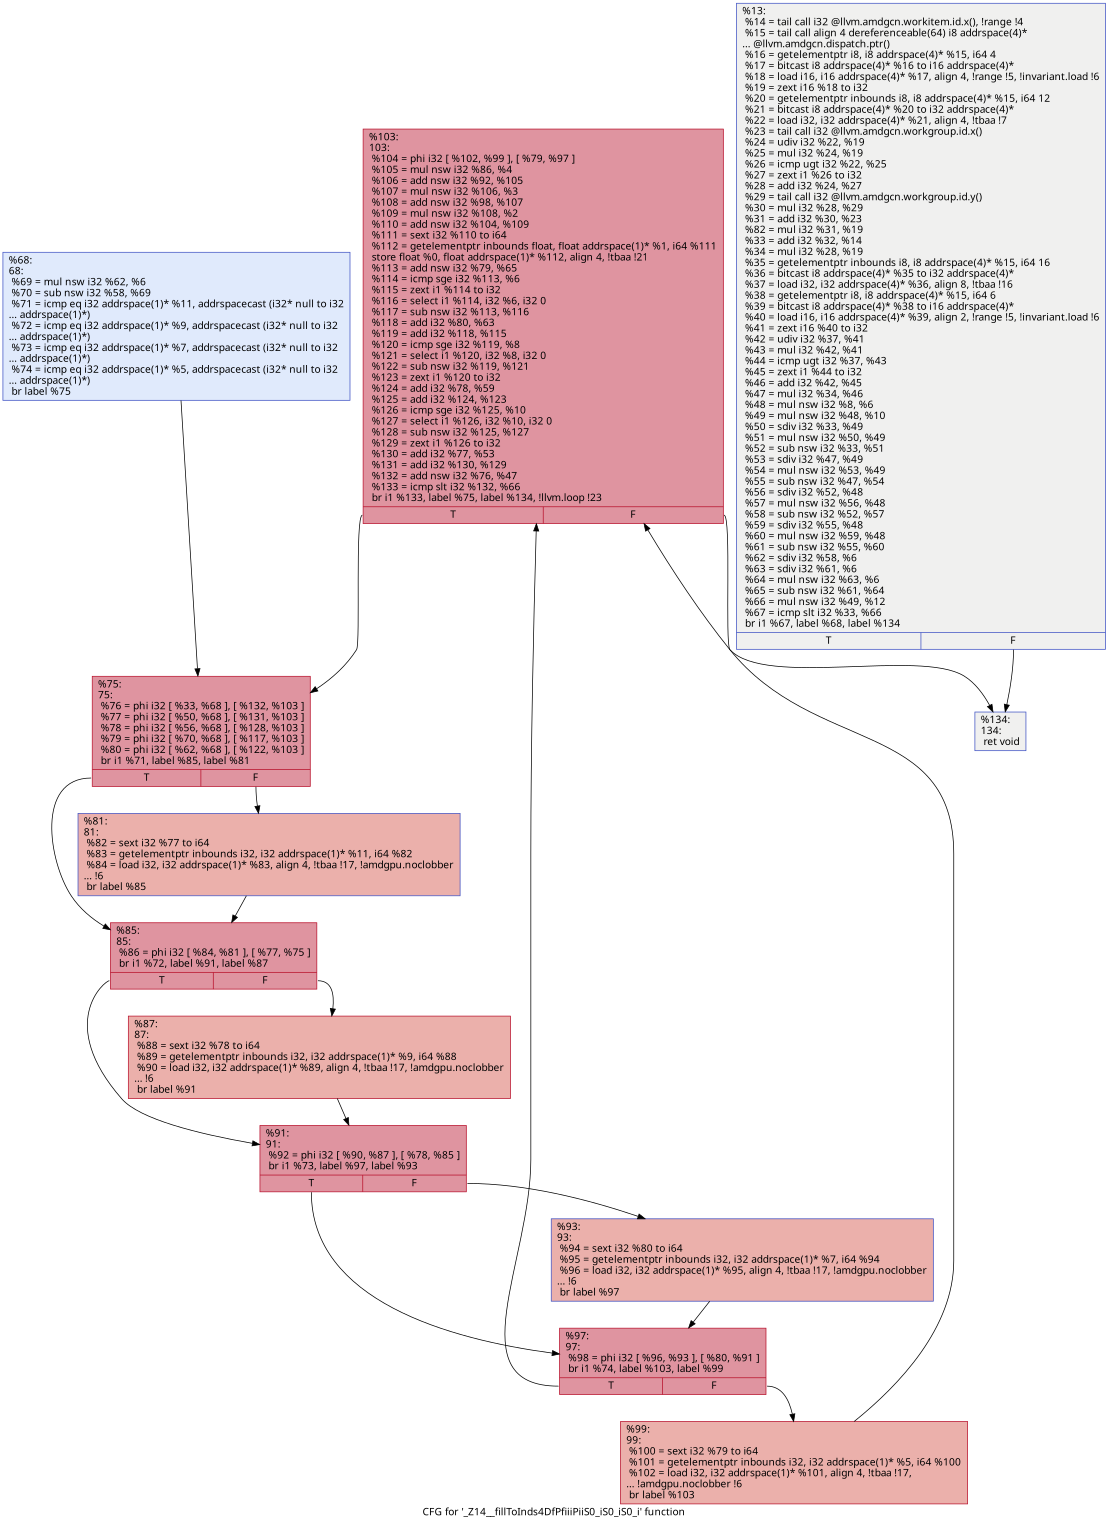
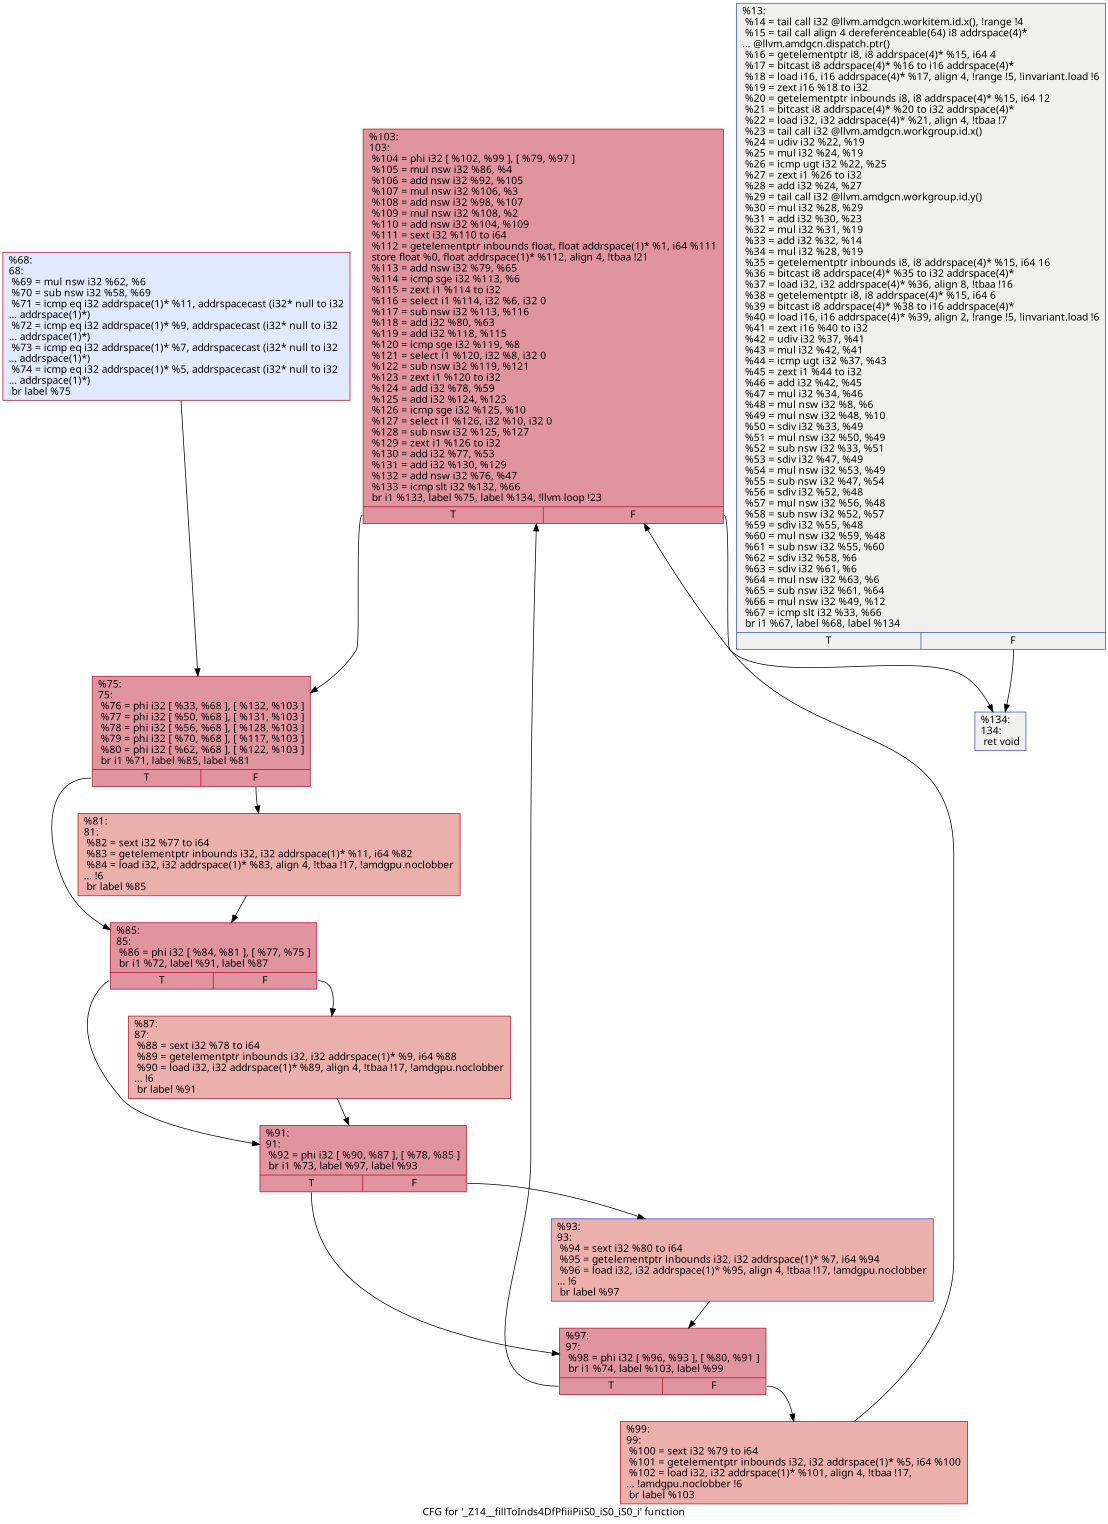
(803, 230) -> (803, 230)
(176, 326) -> (176, 326)
(269, 855) -> (269, 855)
